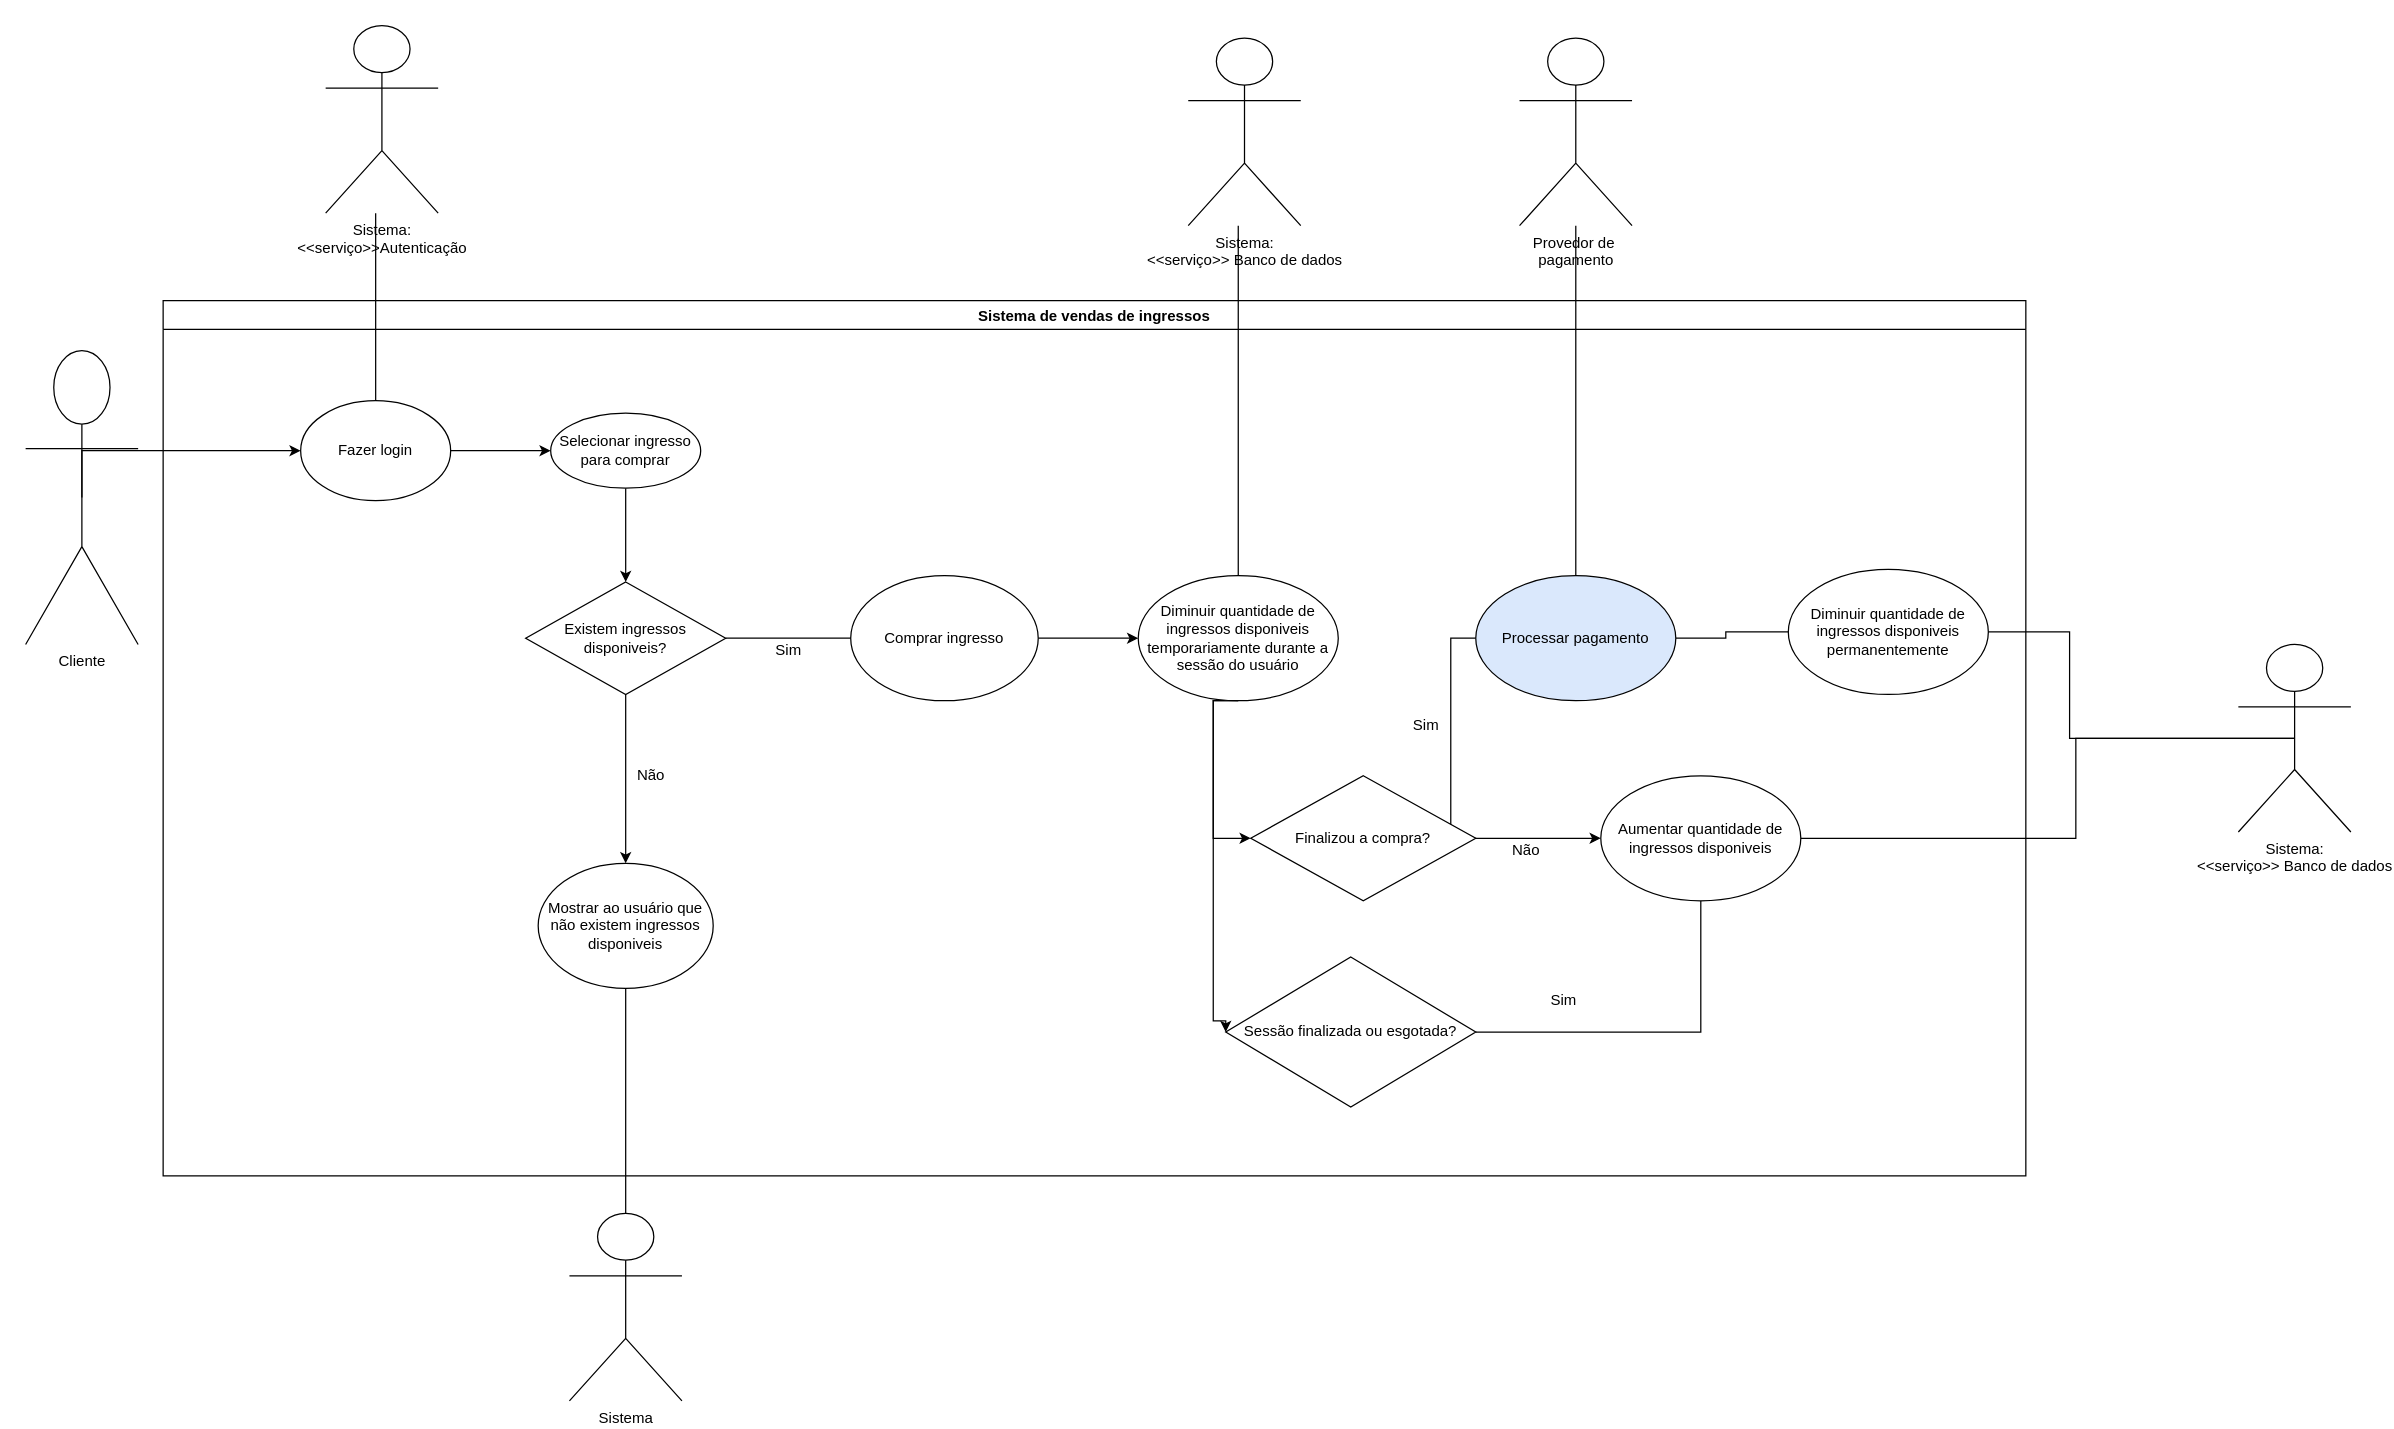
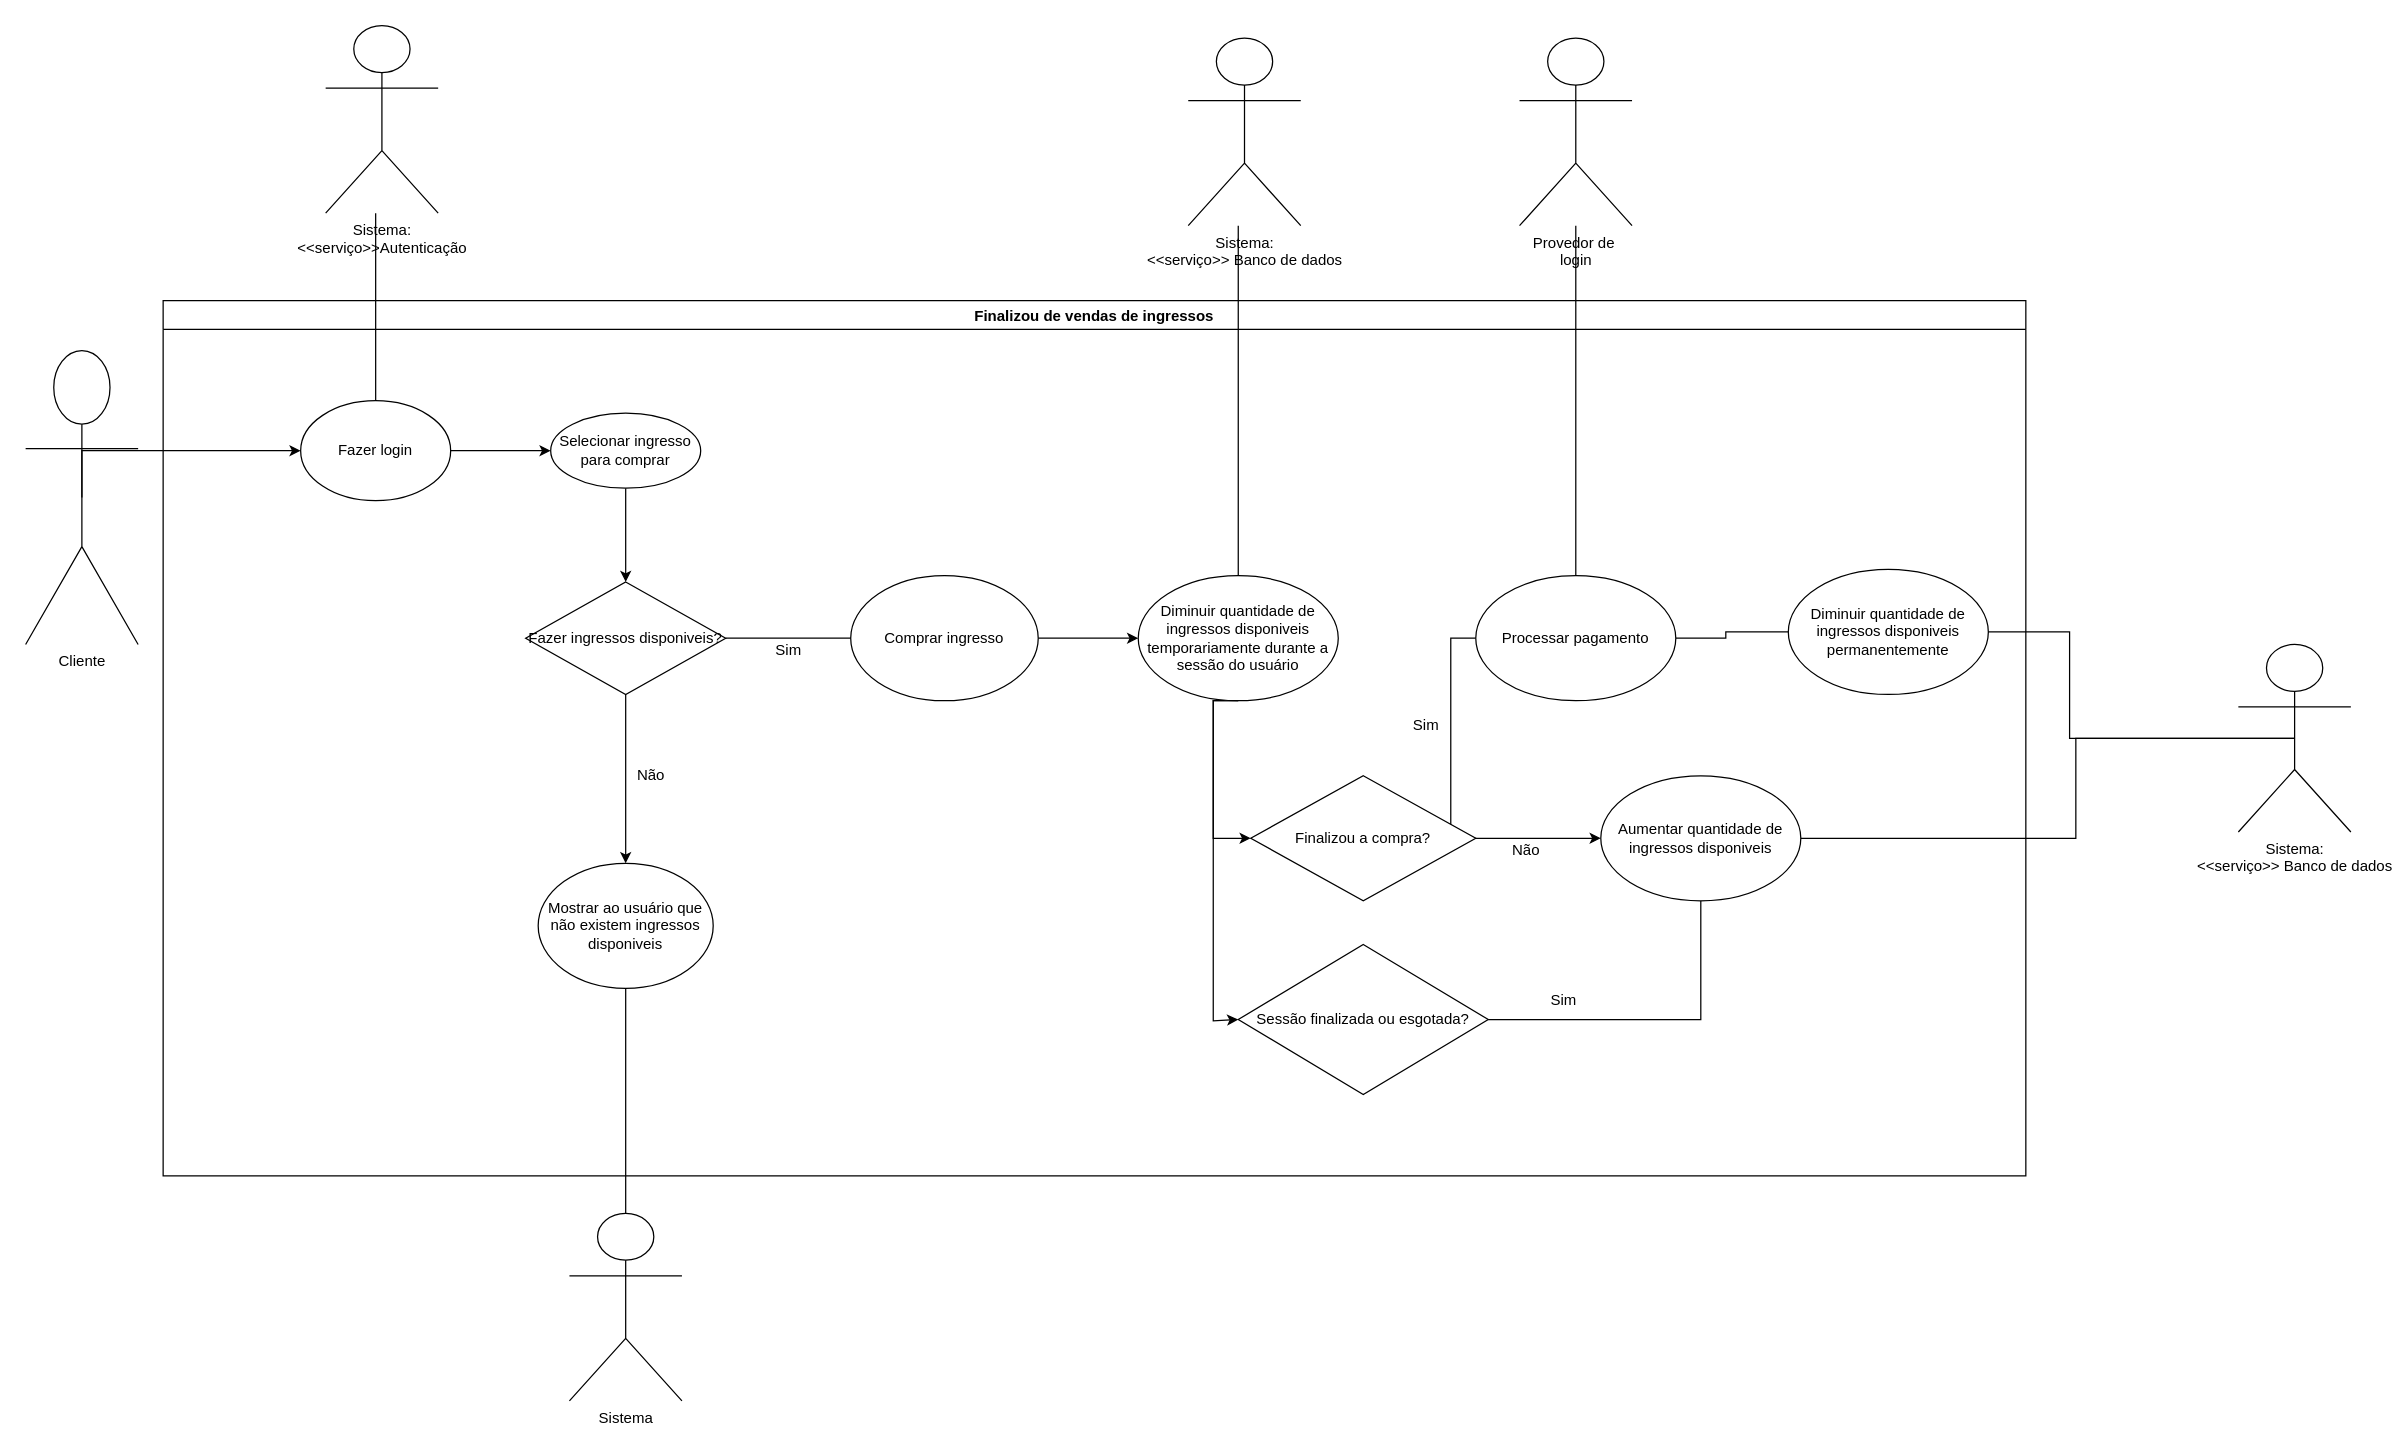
(1576, 252) -> (1576, 252)
(1094, 316) -> (1094, 316)
(626, 638) -> (626, 638)
(1576, 638) -> (1576, 638)
(1351, 1032) -> (1363, 1019)
